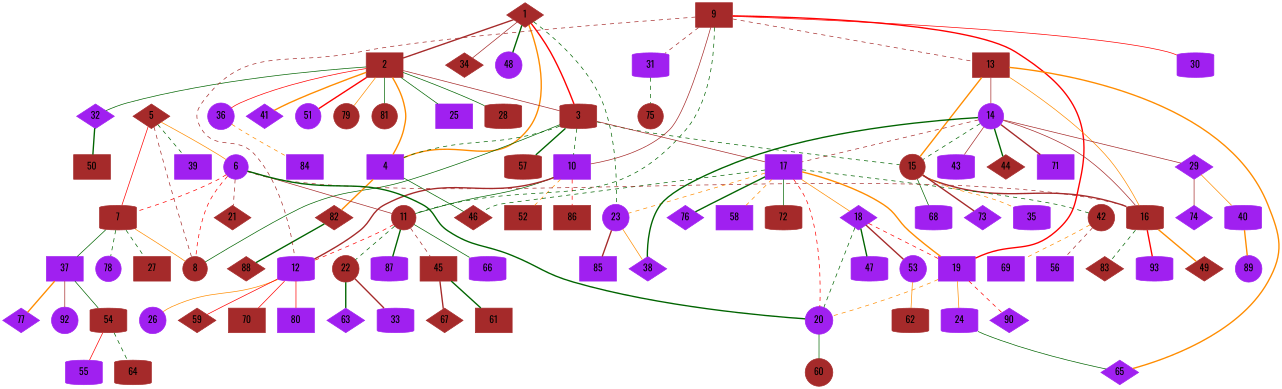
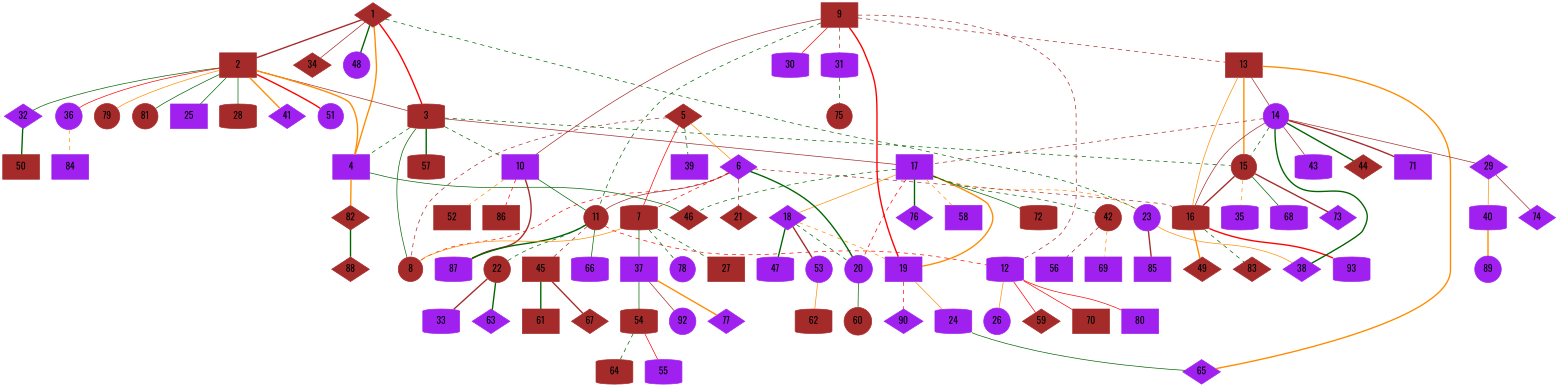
(236, 167) -> (739, 167)
(417, 192) -> (521, 237)
(903, 241) -> (849, 243)
(886, 299) -> none
